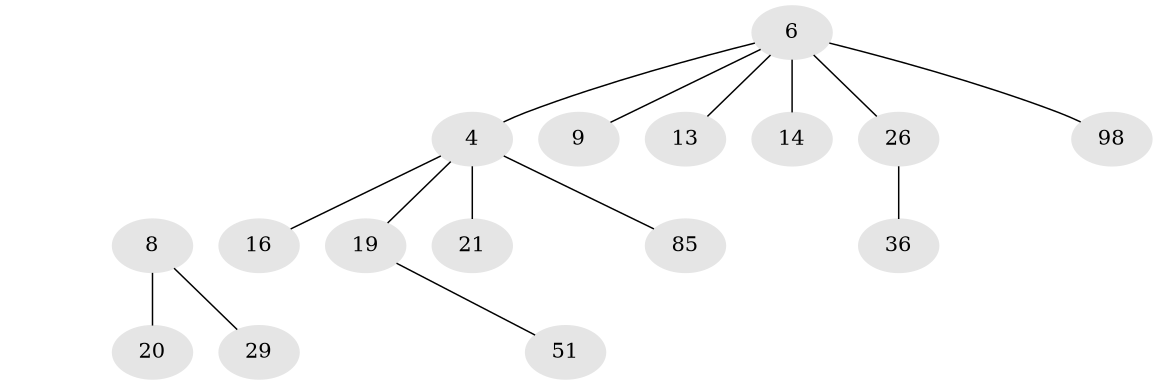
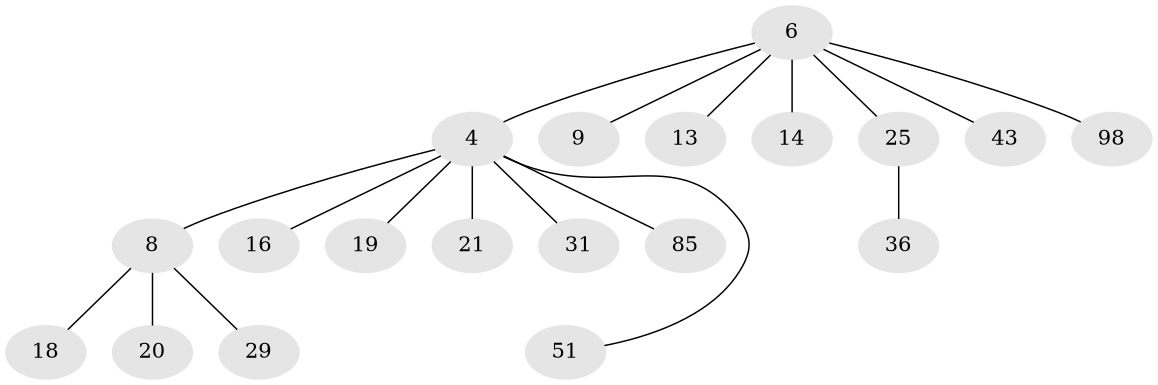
(899, 139) -> (899, 139)
none -> (1005, 139)
none -> (308, 185)
none -> (579, 246)
(466, 299) -> (726, 206)
none -> (46, 352)
